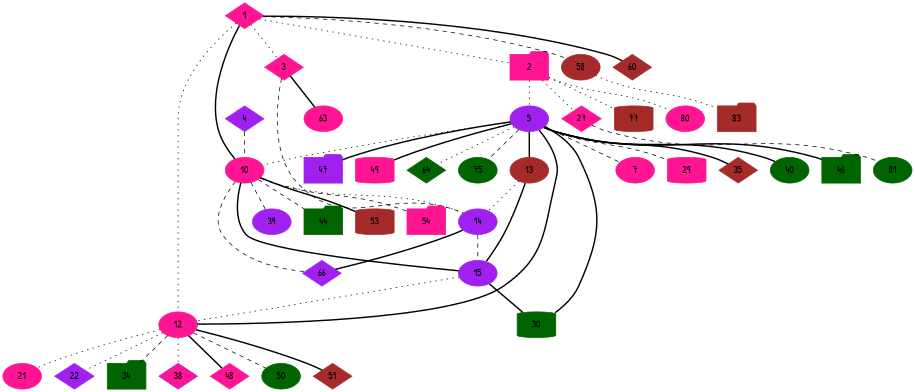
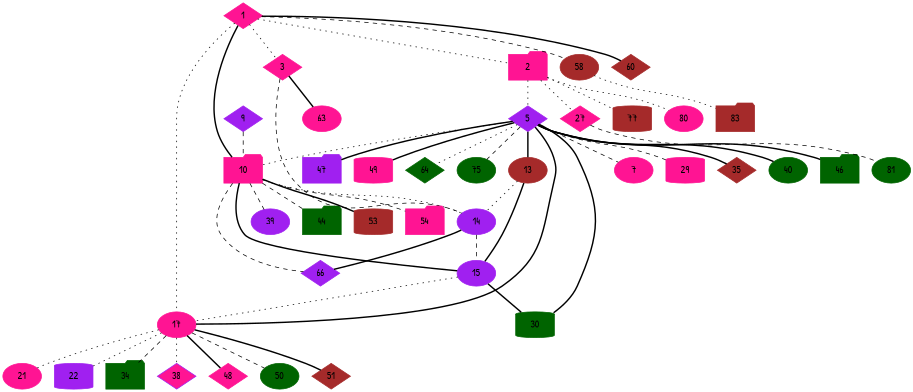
(245, 119) -> (243, 119)
(529, 119) -> (528, 119)
(245, 170) -> (243, 170)
(178, 325) -> (177, 325)
(74, 376) -> (74, 376)
